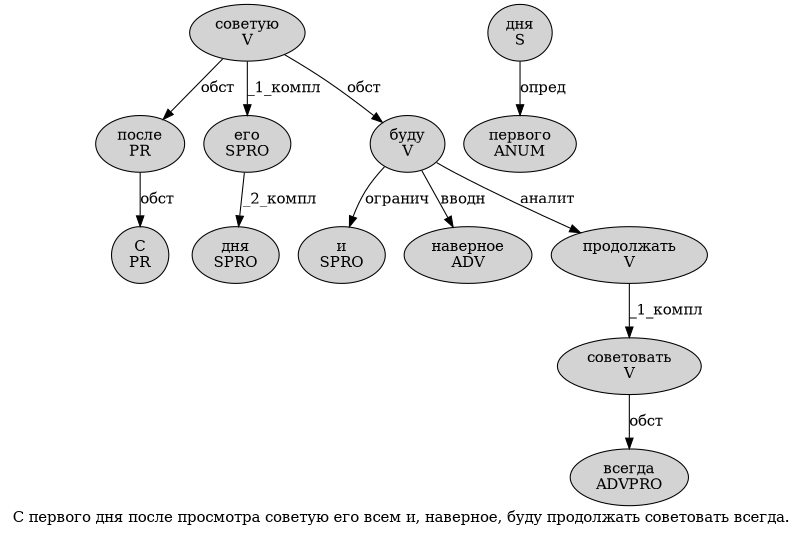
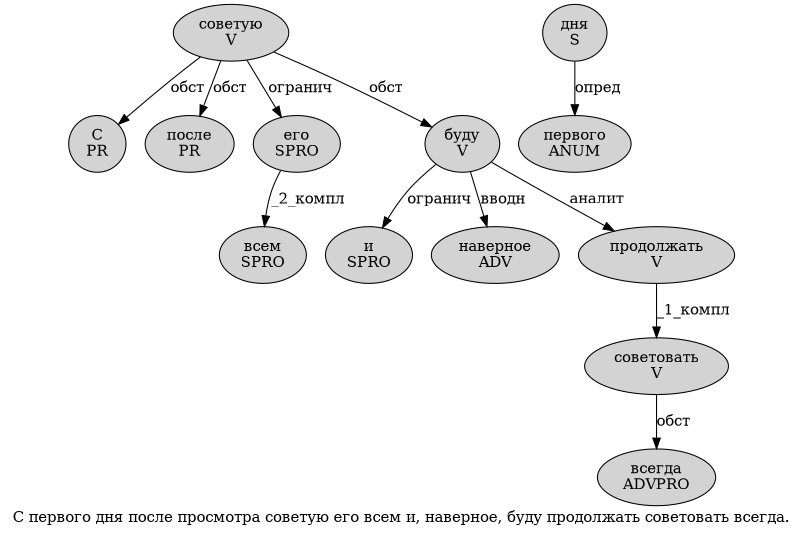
(284, 88) -> (301, 88)
(140, 194) -> (163, 86)
(236, 255) -> (263, 255)
